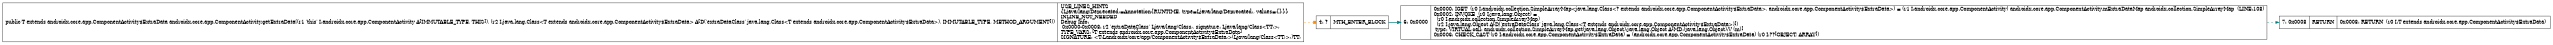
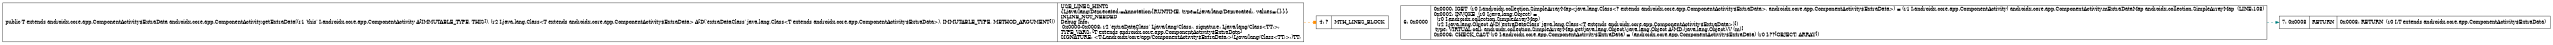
(1359, 22) -> (1359, 22)
(1393, 22) -> none
